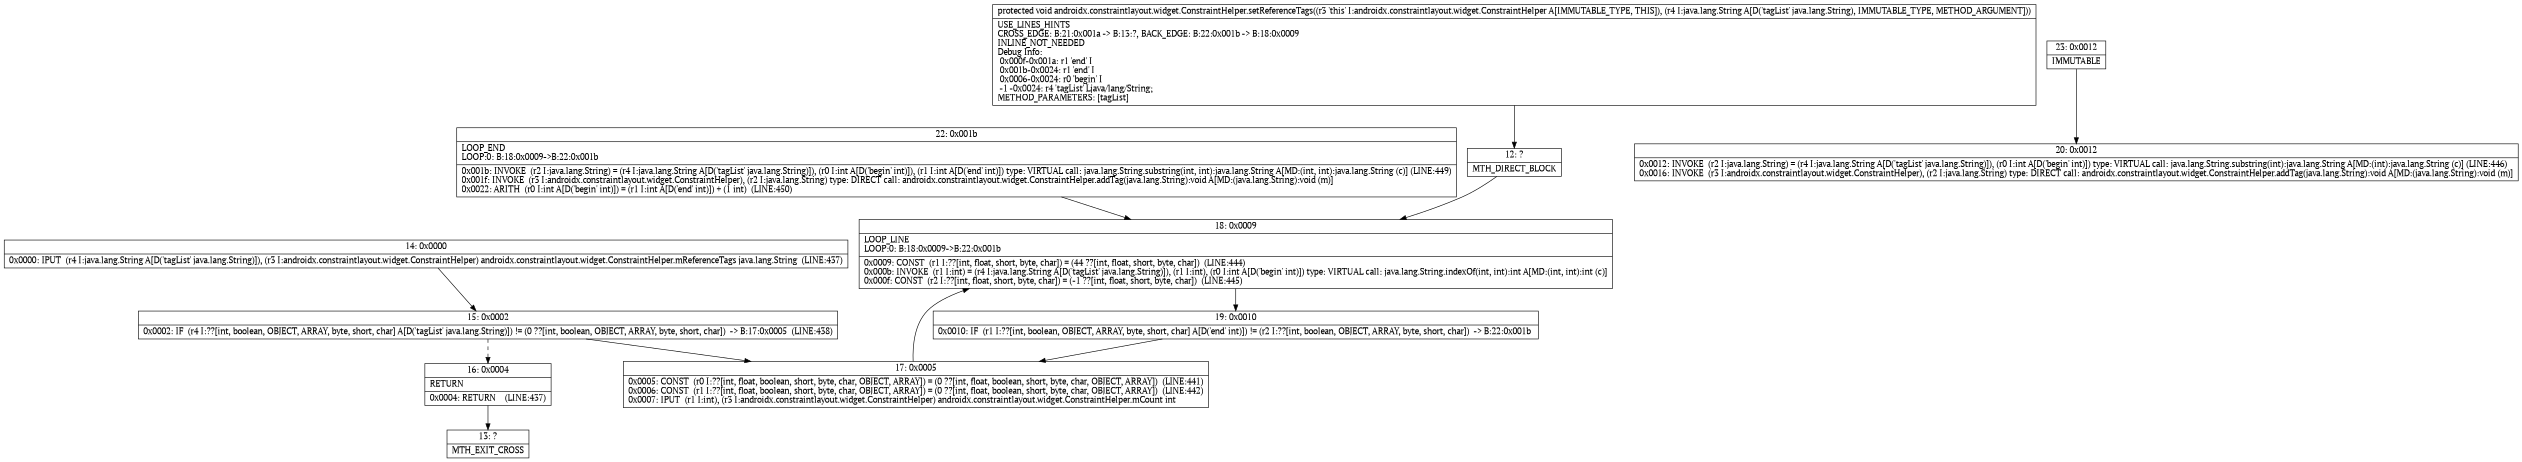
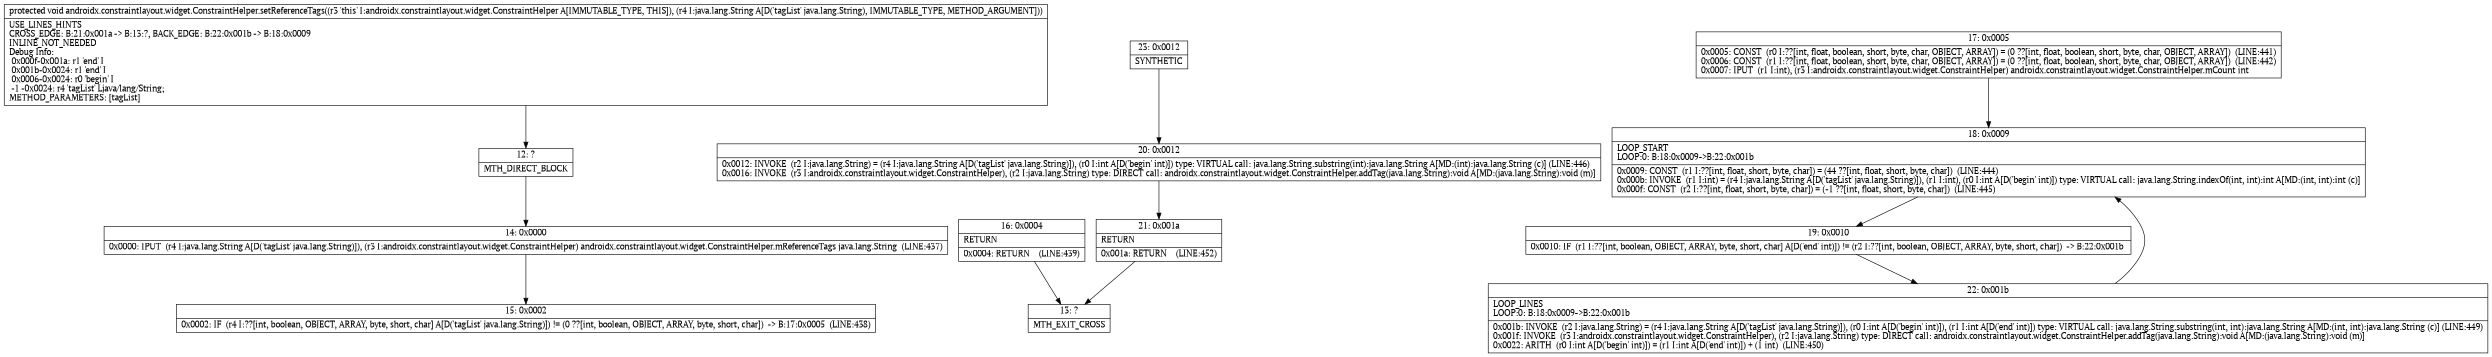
(2076, 62) -> (1159, 62)
(483, 148) -> (1518, 304)
(1453, 201) -> (526, 198)
(887, 240) -> (1643, 148)
none -> (1159, 240)
(488, 348) -> none
(665, 350) -> none
(1104, 350) -> (1884, 268)
(488, 398) -> (1022, 254)
